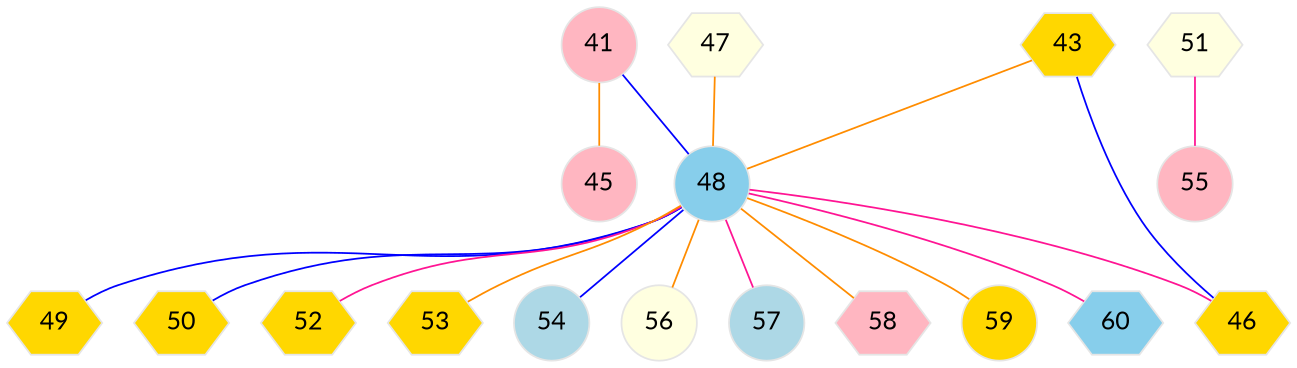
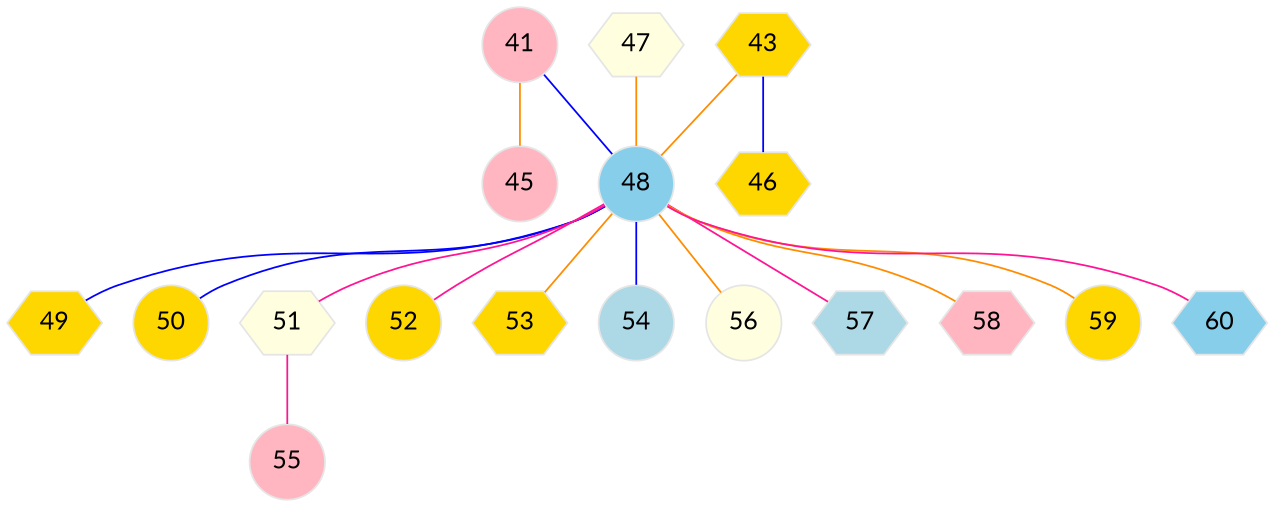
(985, 229) -> (417, 263)
(182, 323) -> (171, 323)
(308, 323) -> (404, 323)
(767, 323) -> (860, 323)
